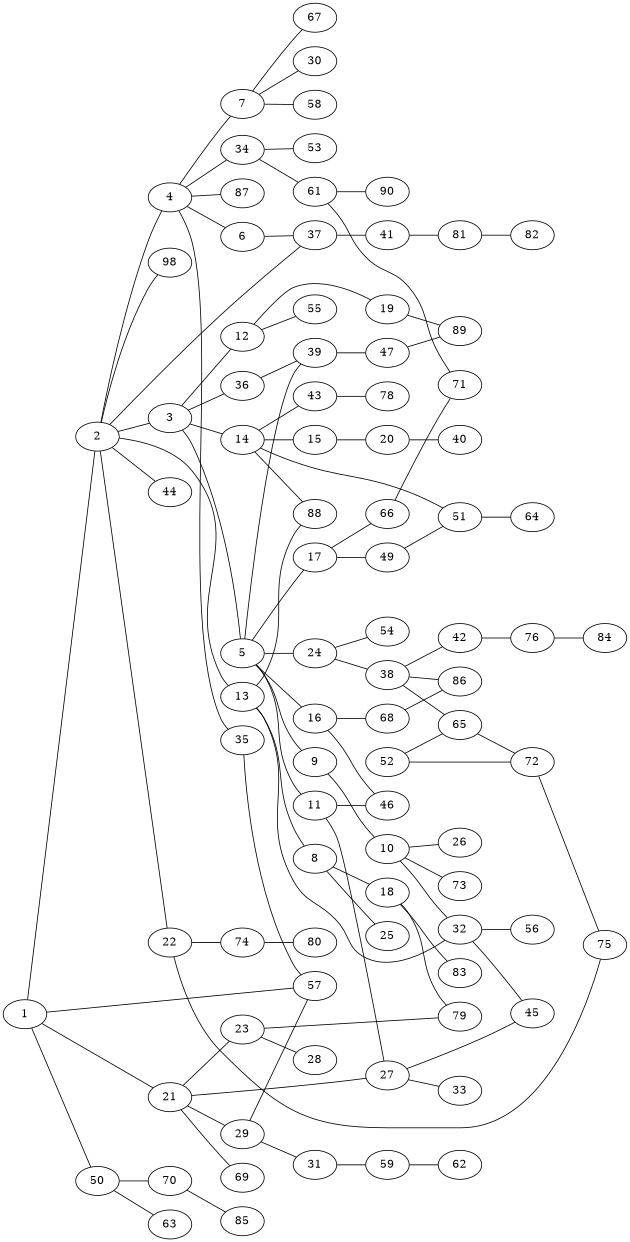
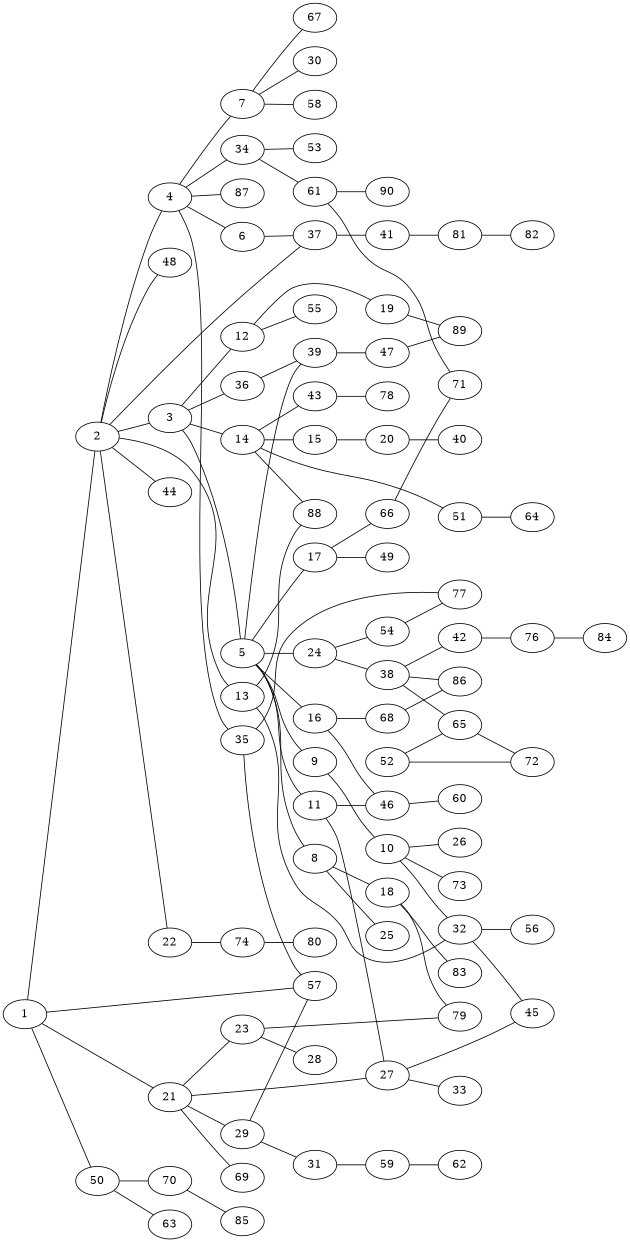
(170, 263) -> (170, 263)
(424, 537) -> none
none -> (460, 594)
(283, 795) -> (284, 793)
none -> (460, 799)
(605, 945) -> none
